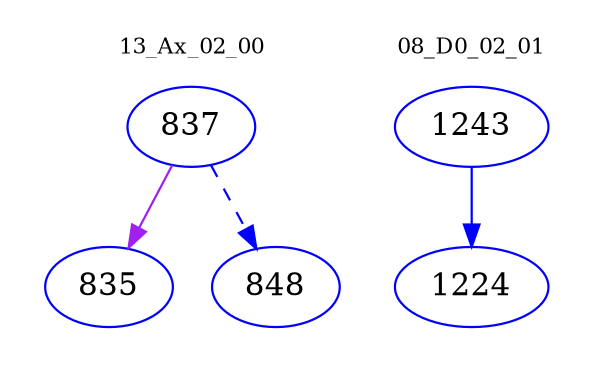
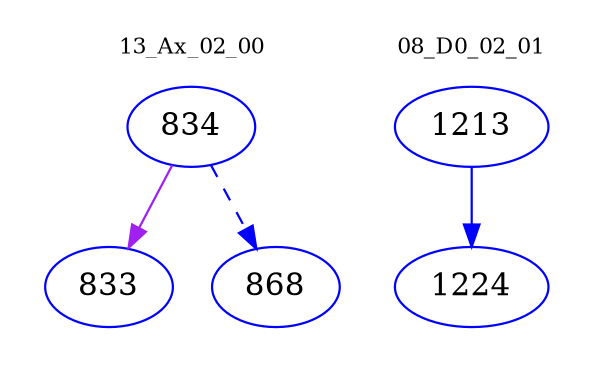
(191, 127) -> (191, 127)
(472, 127) -> (472, 127)
(109, 287) -> (109, 287)
(276, 287) -> (276, 287)
